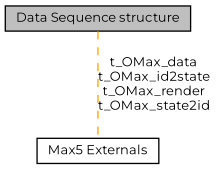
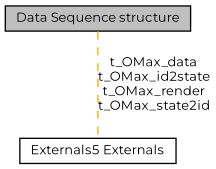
(98, 151) -> (98, 151)
